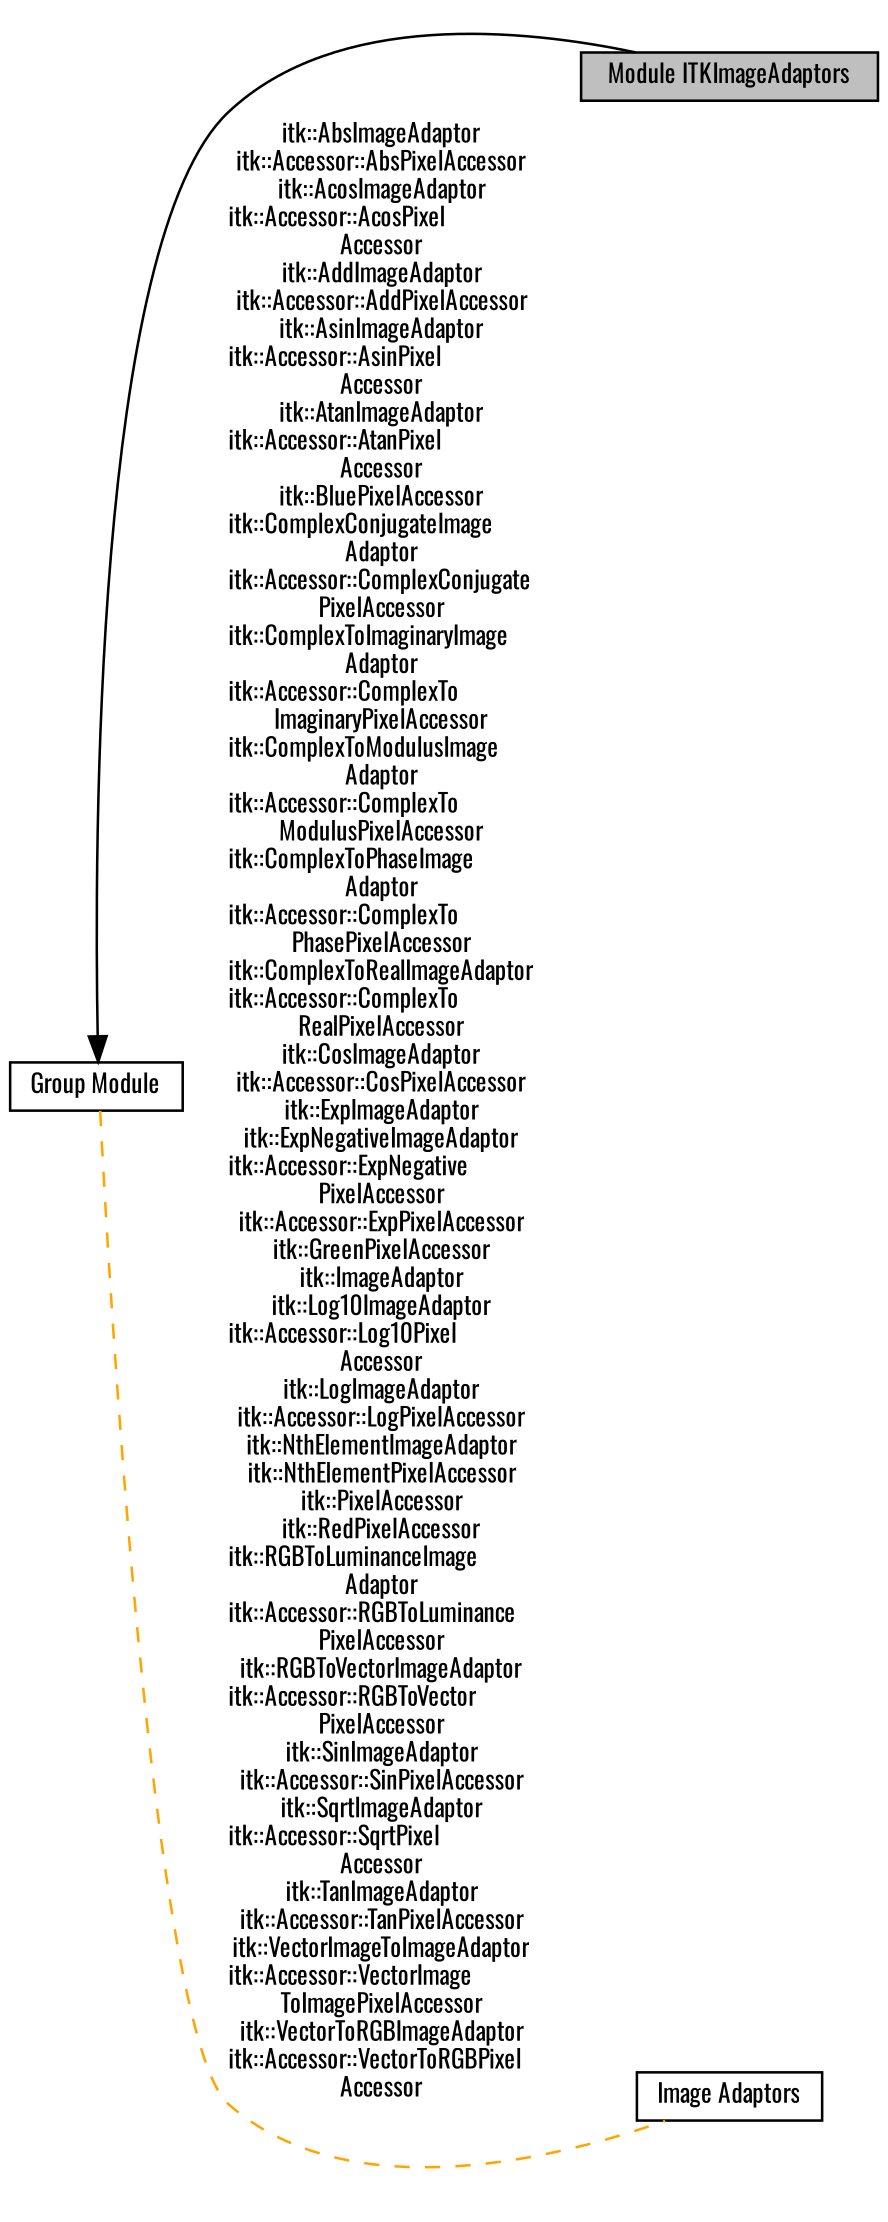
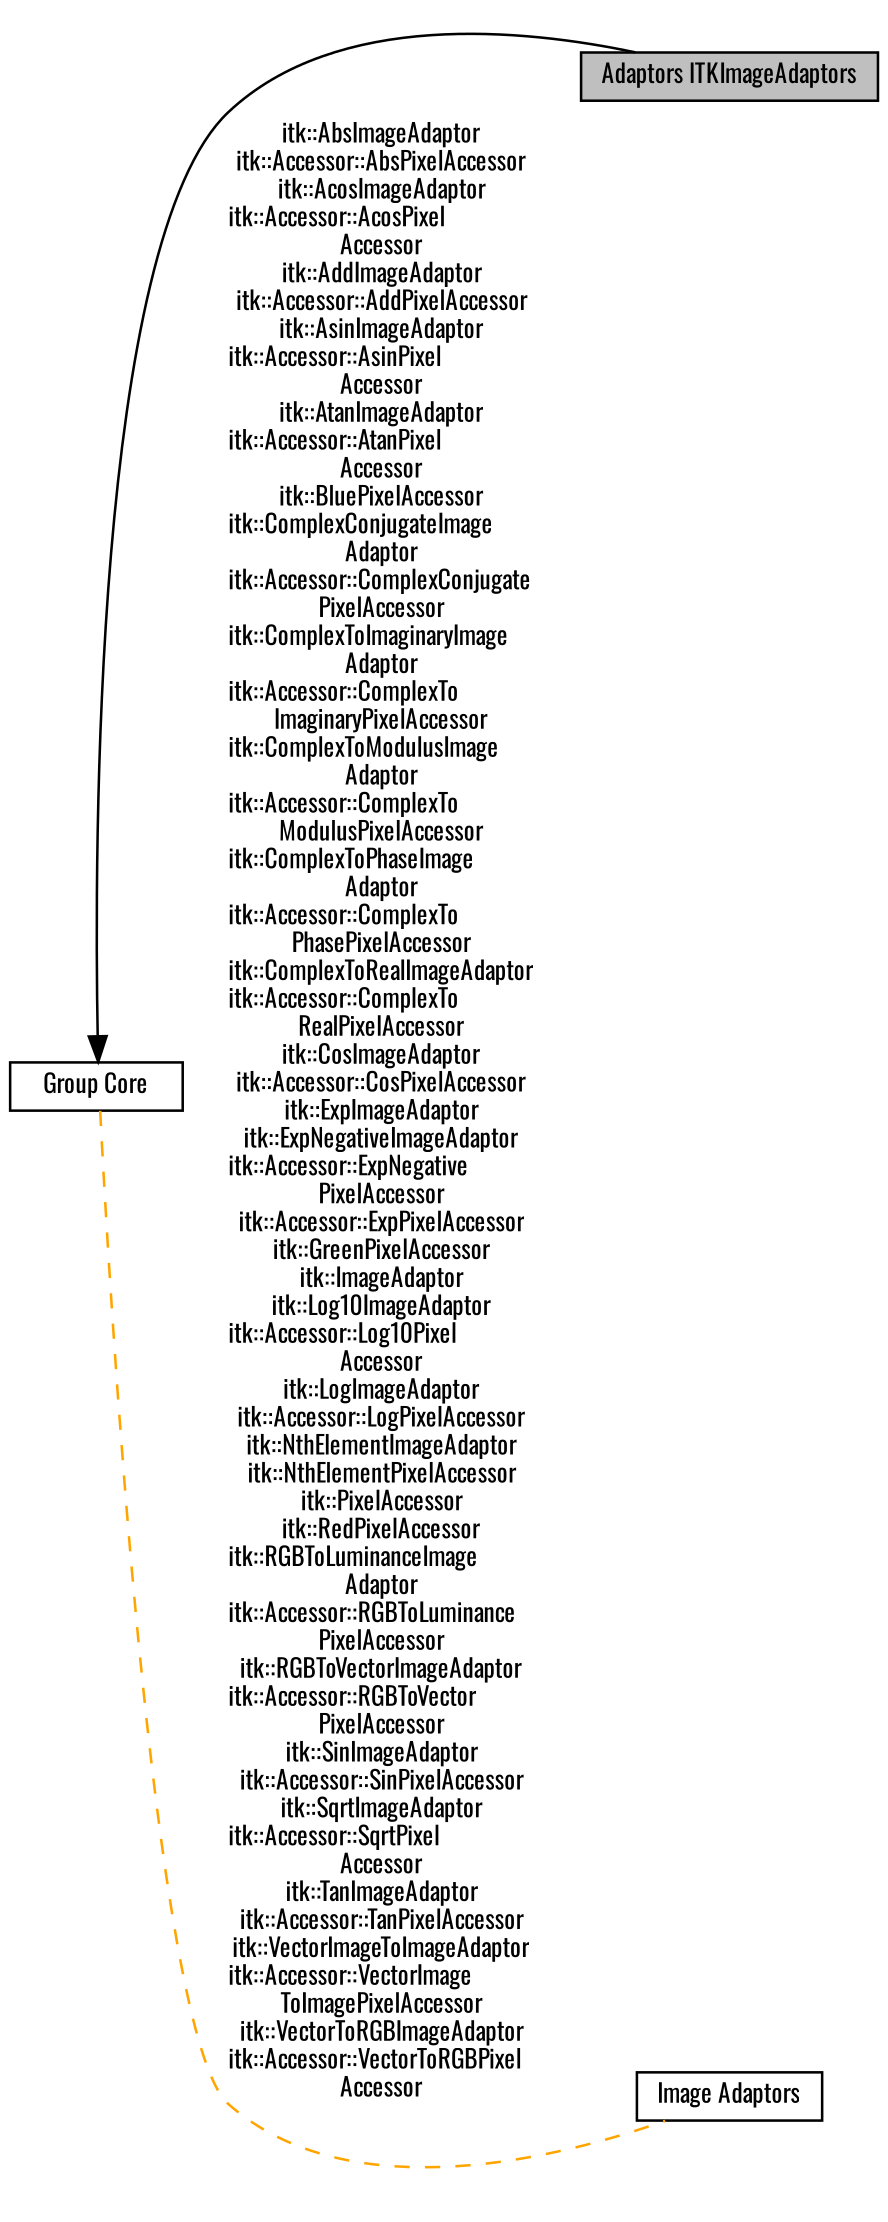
(730, 77) -> (730, 77)
(96, 1087) -> (96, 1087)
